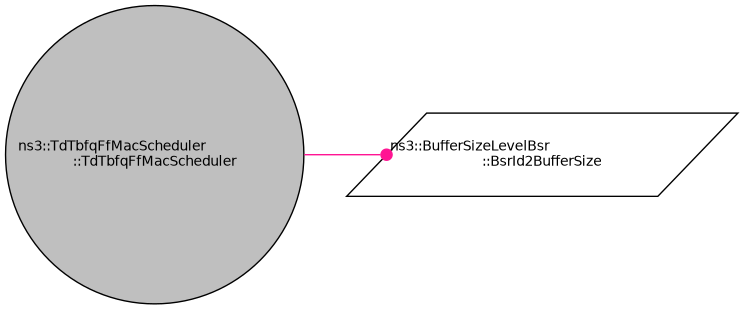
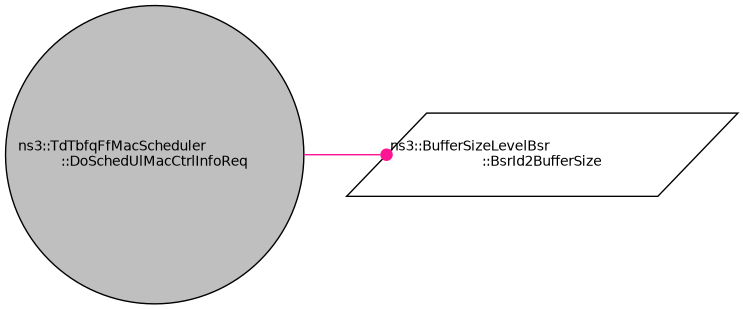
(155, 155) -> (155, 155)
